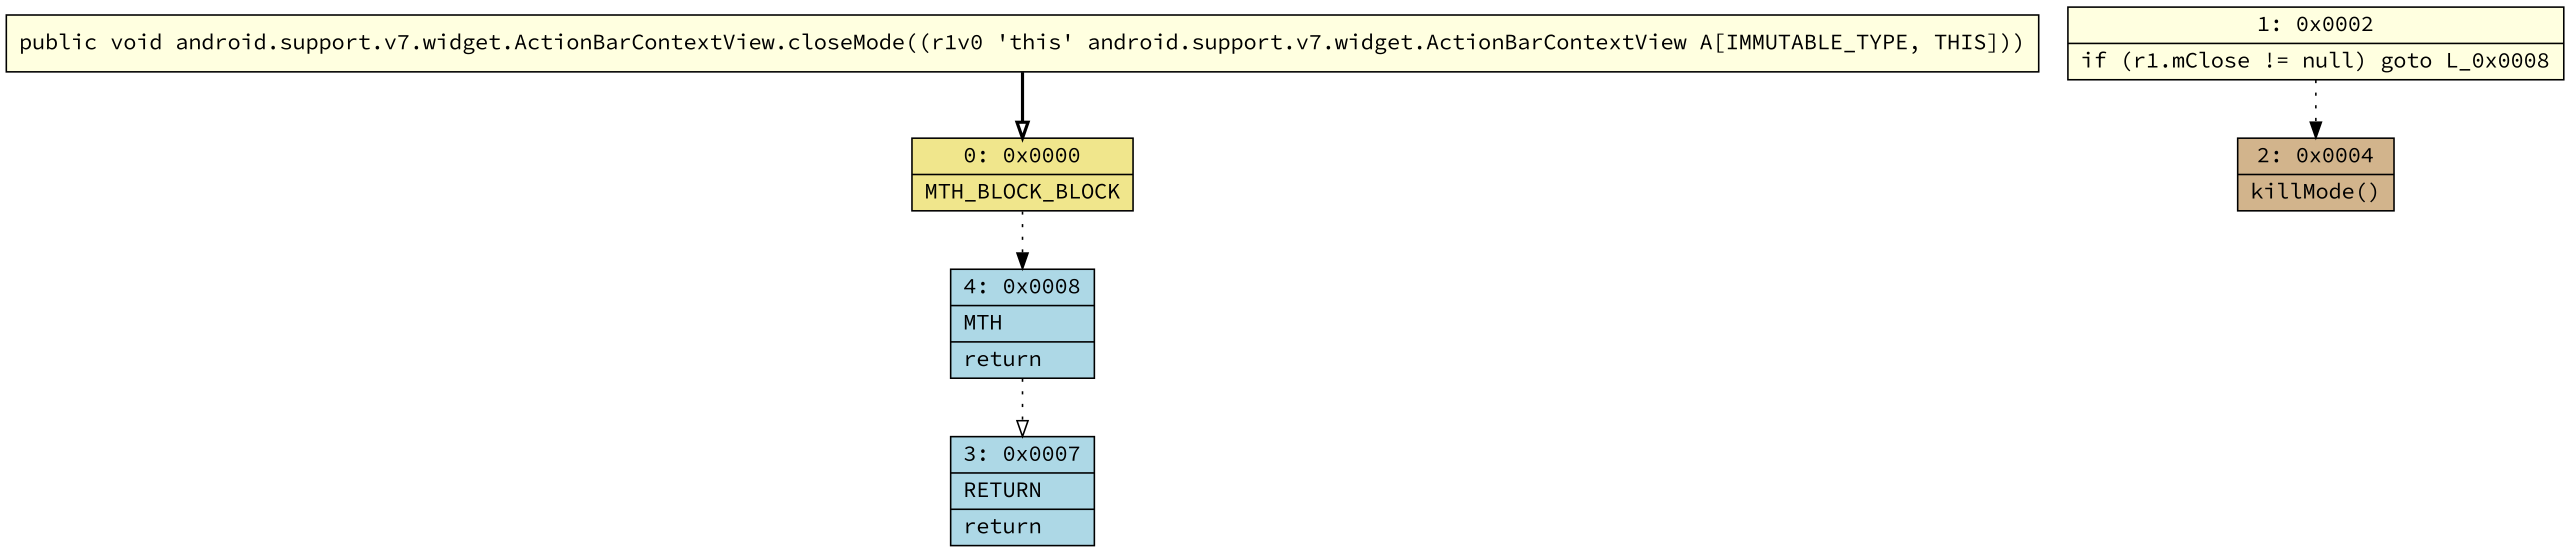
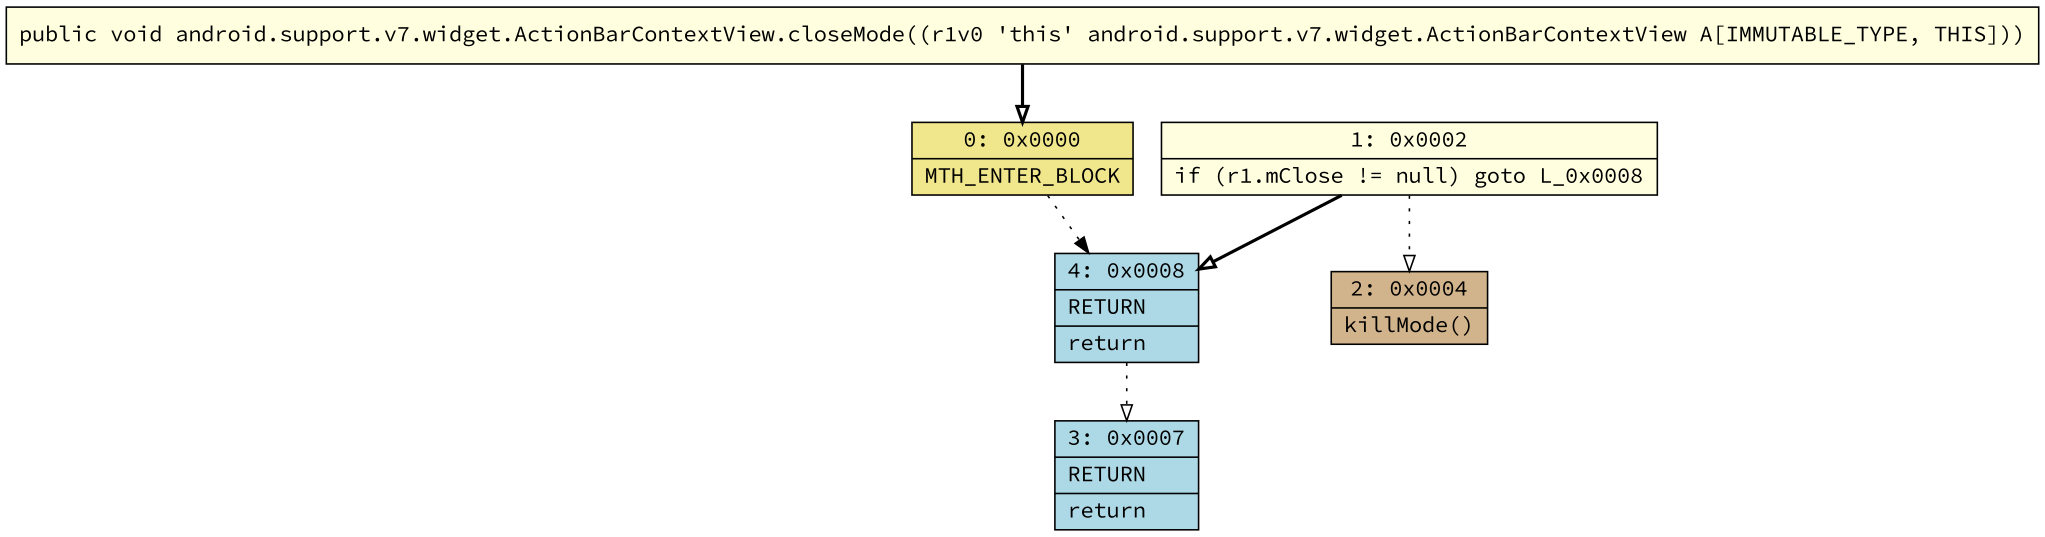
(2316, 101) -> (1409, 226)
(1023, 192) -> (1023, 176)
none -> (1277, 229)
(983, 323) -> (1107, 307)
